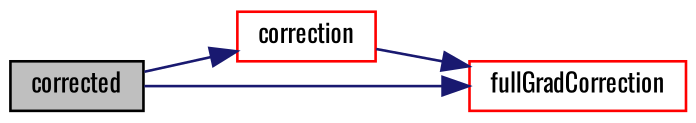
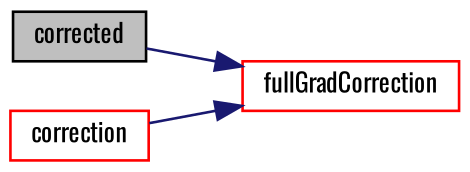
(178, 64) -> none
